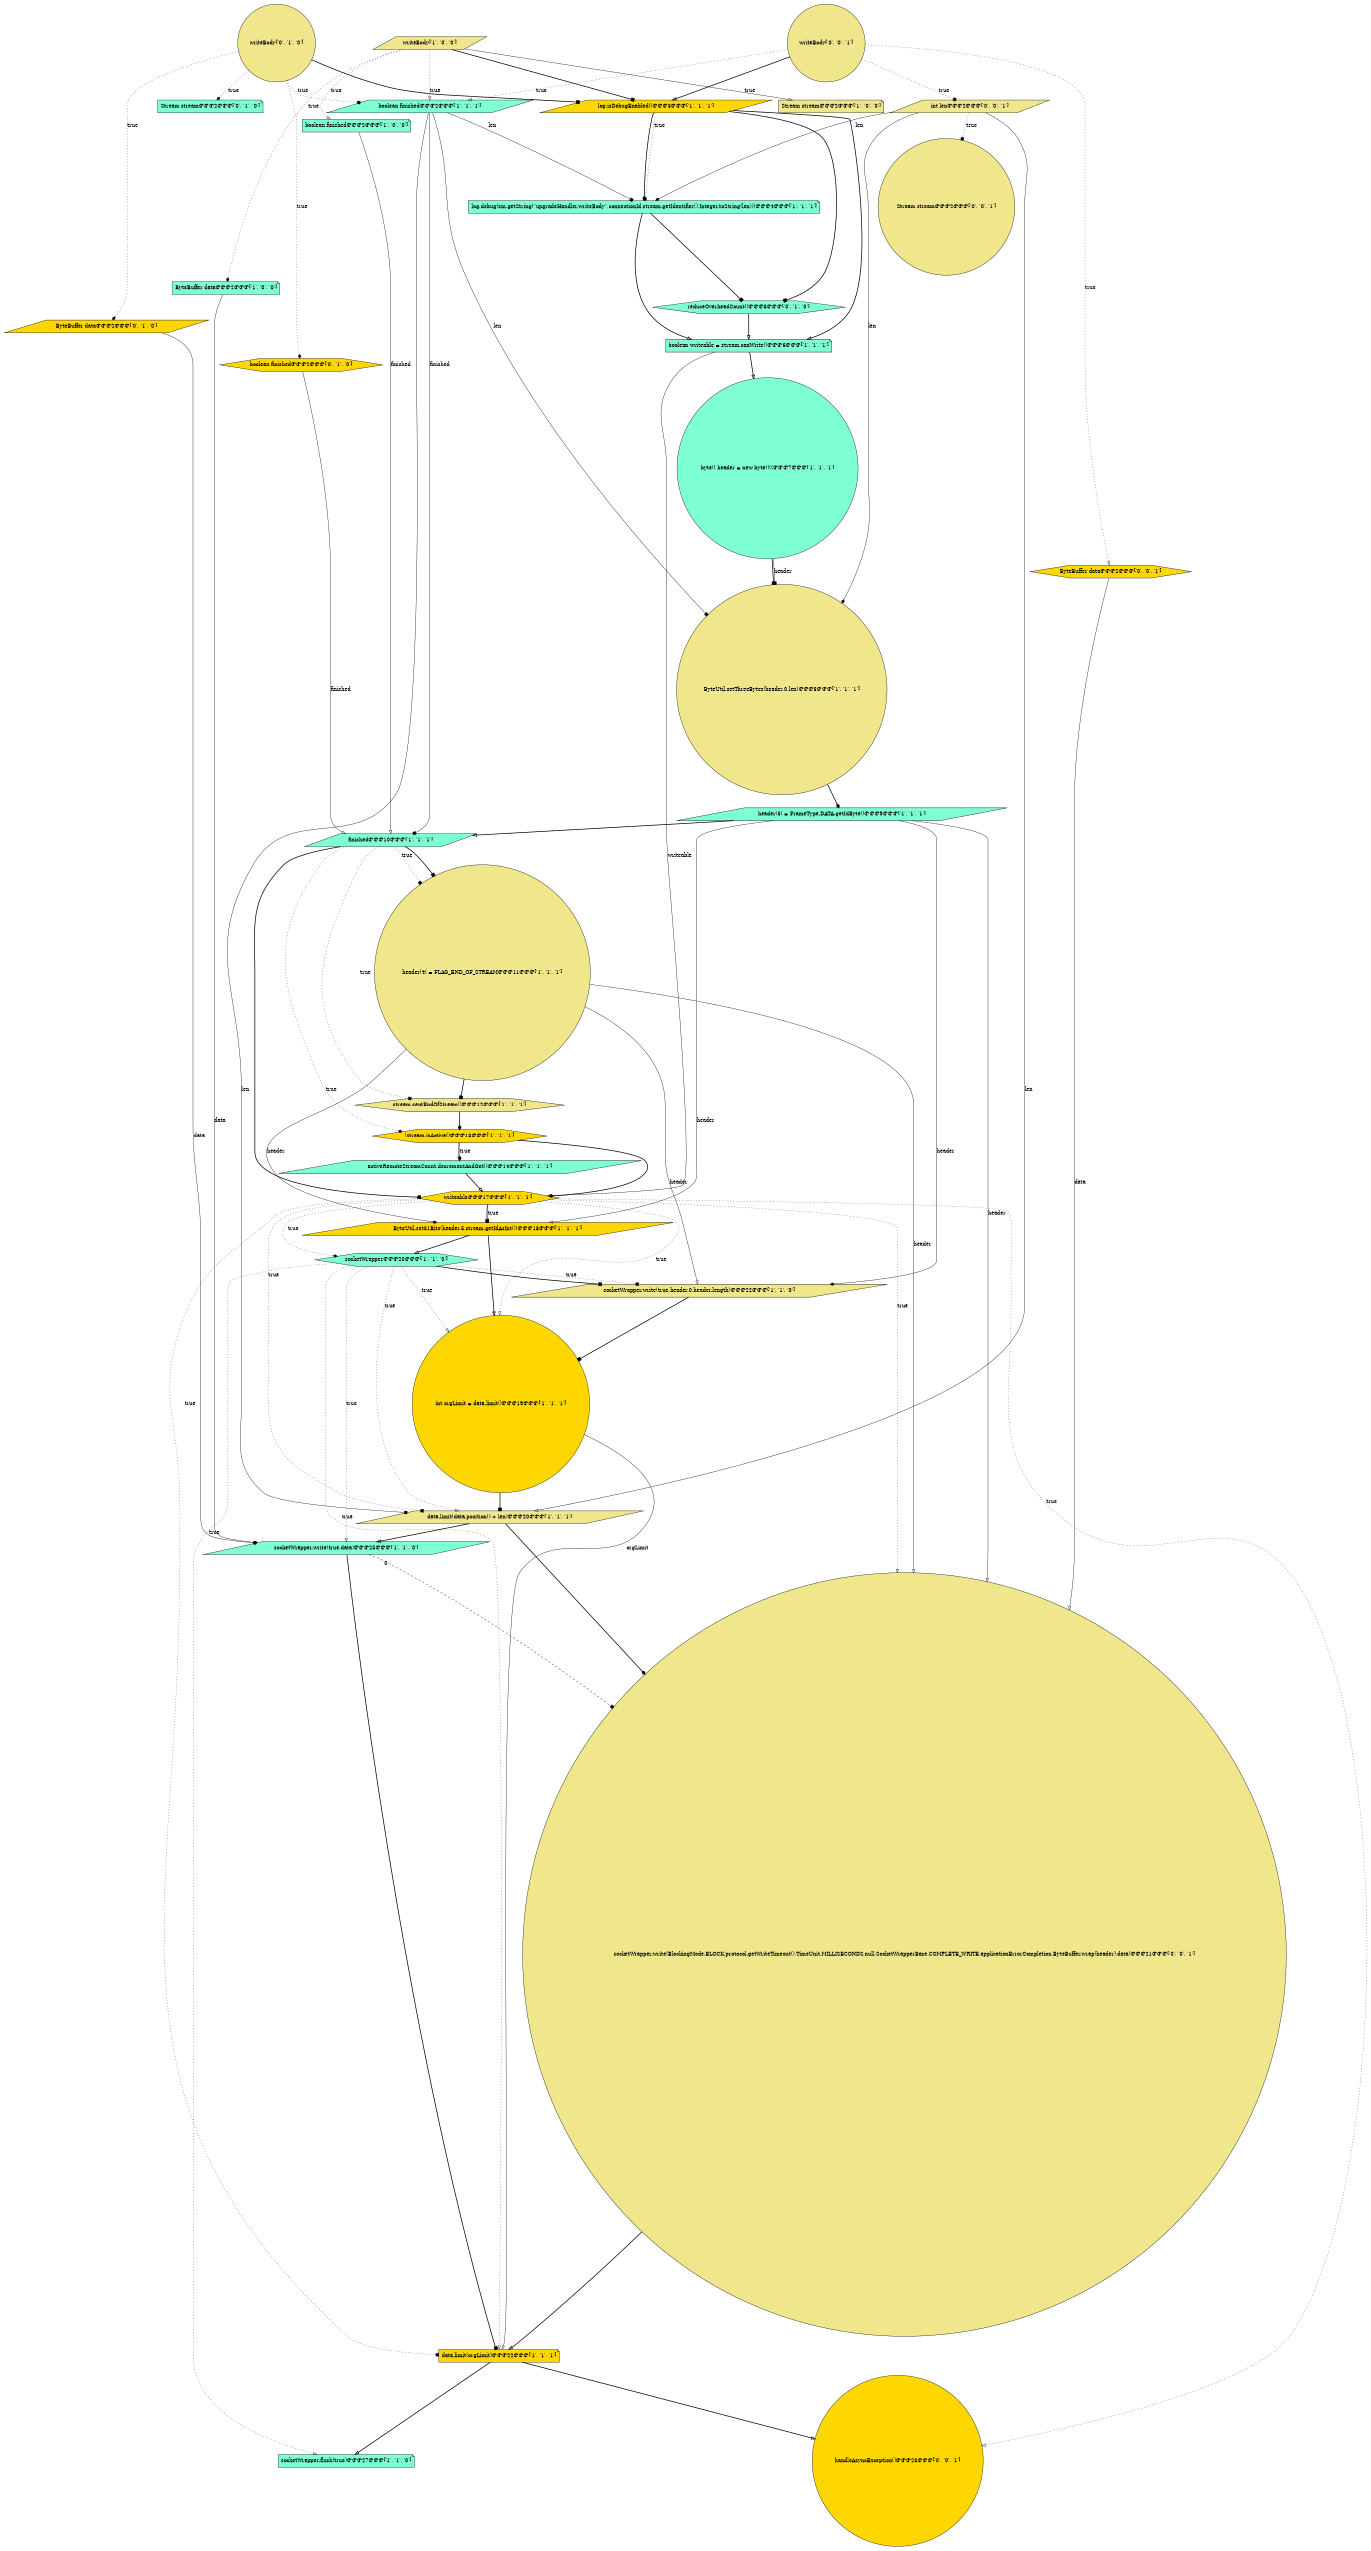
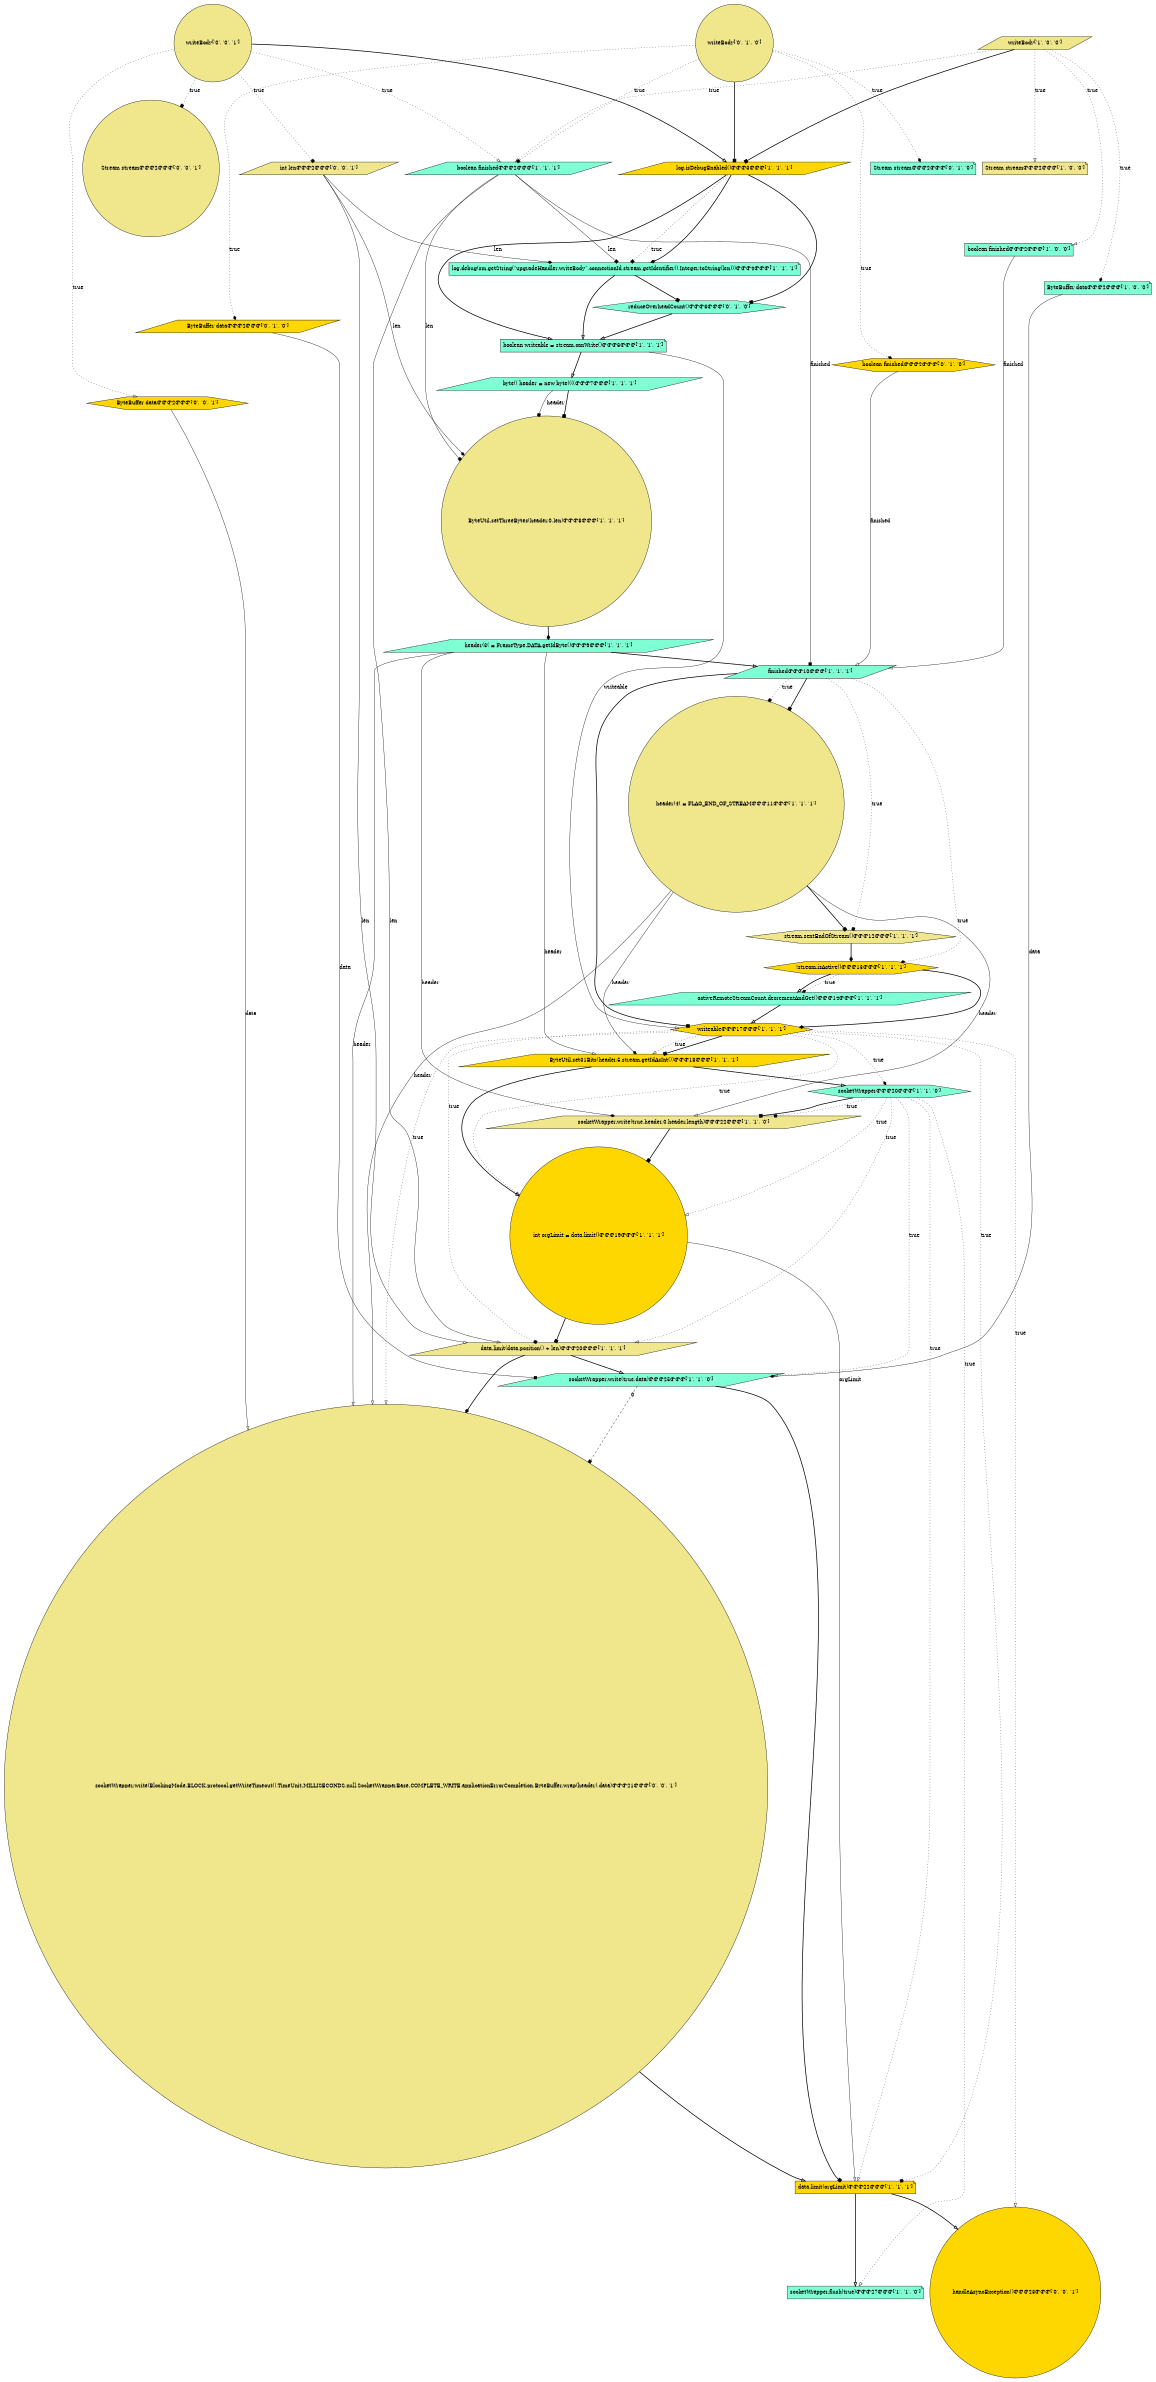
(619, 73) -> (1035, 104)
(966, 125) -> (189, 91)
(768, 468) -> (569, 384)
(277, 841) -> (385, 764)
